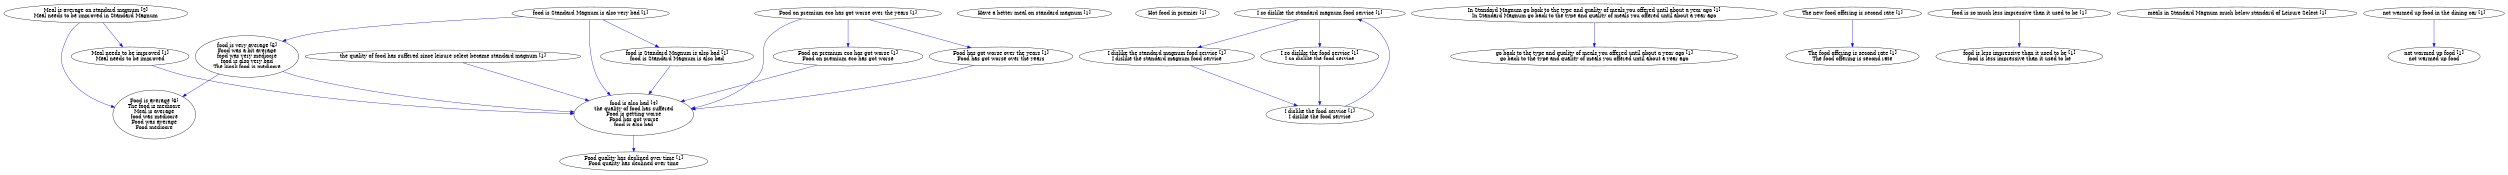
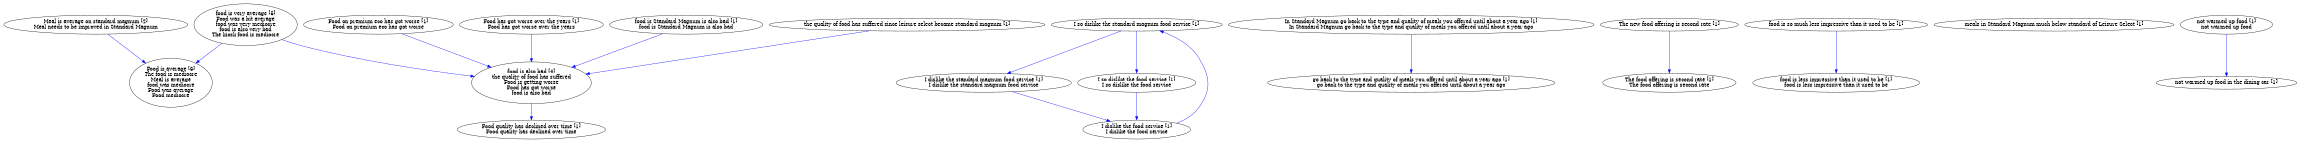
(591, 13) -> none
(848, 13) -> none
(1034, 13) -> none
(1177, 13) -> none
(2434, 32) -> (2226, 53)
(130, 56) -> none
